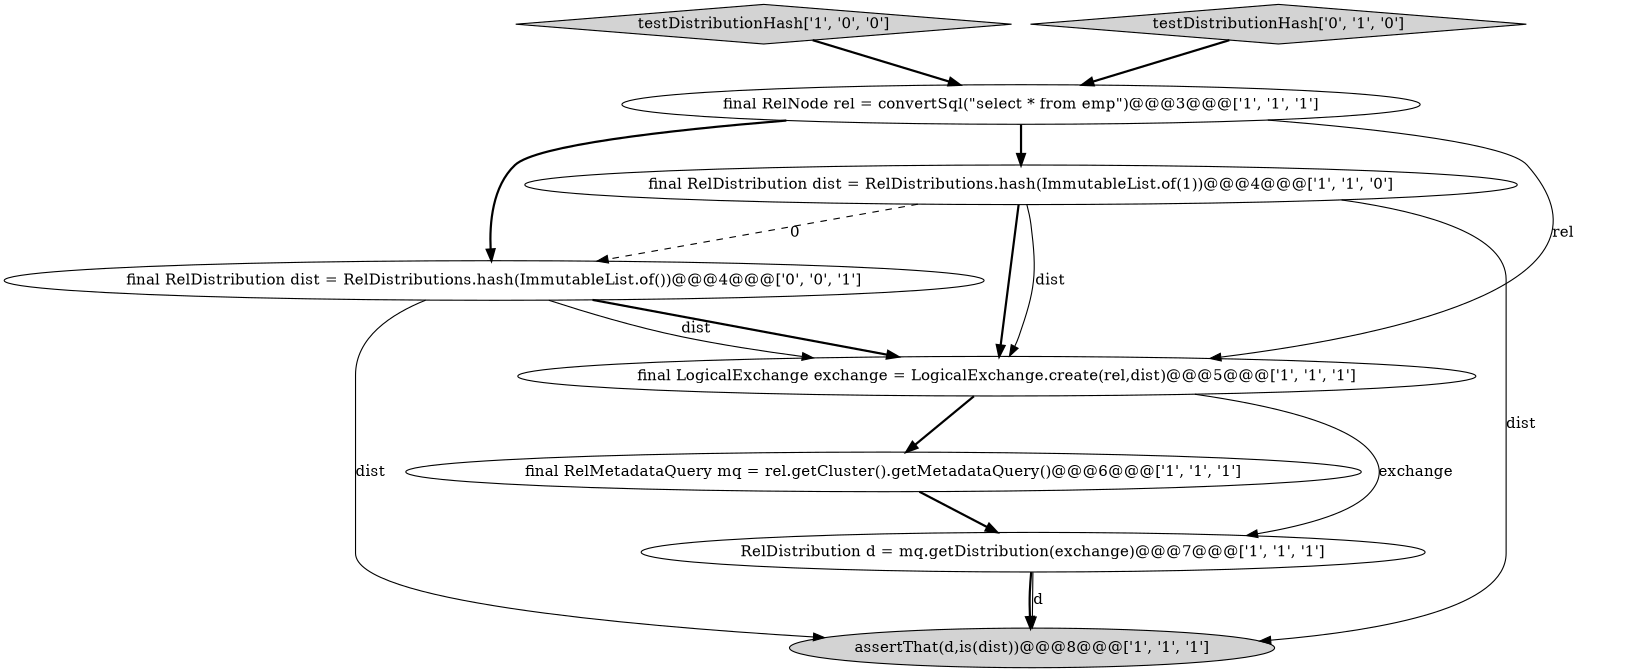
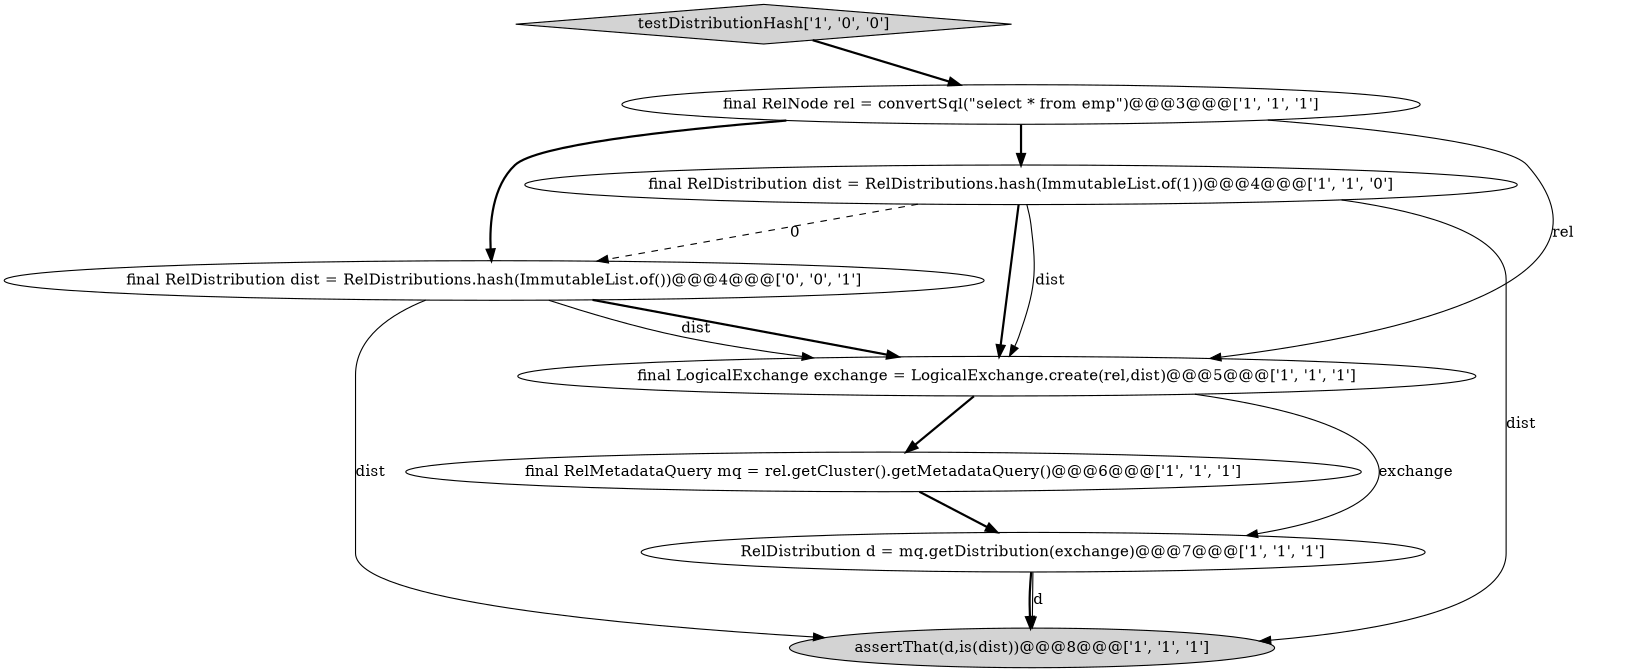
(1278, 24) -> none
